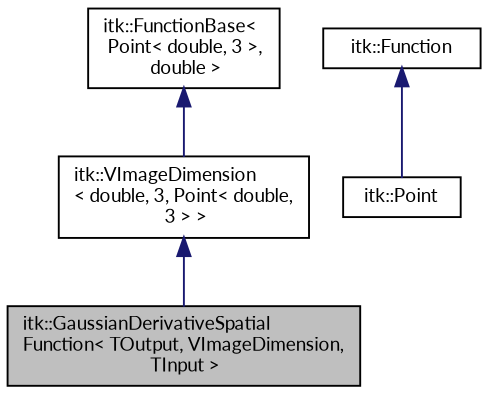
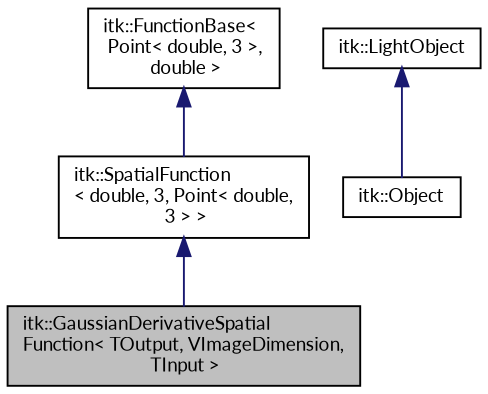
(402, 48) -> (402, 48)
(184, 197) -> (184, 197)
(402, 197) -> (402, 197)
